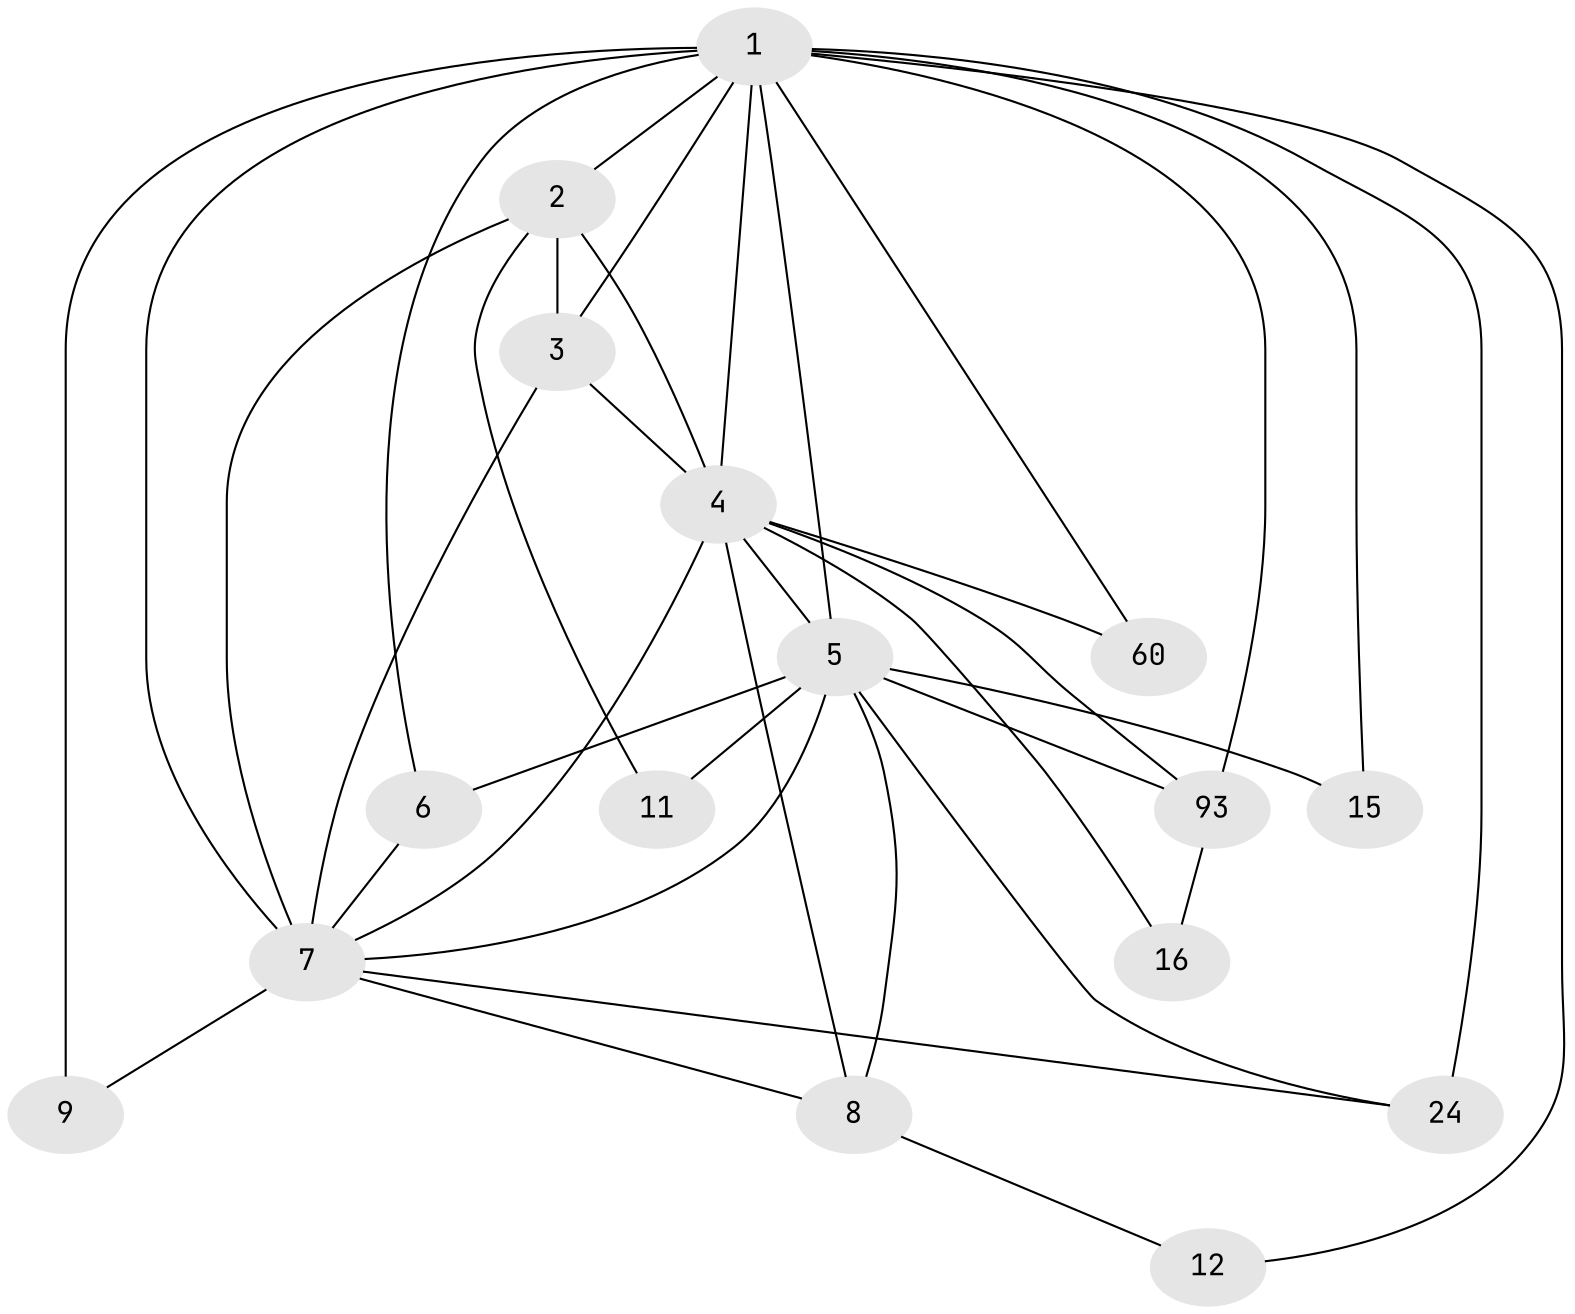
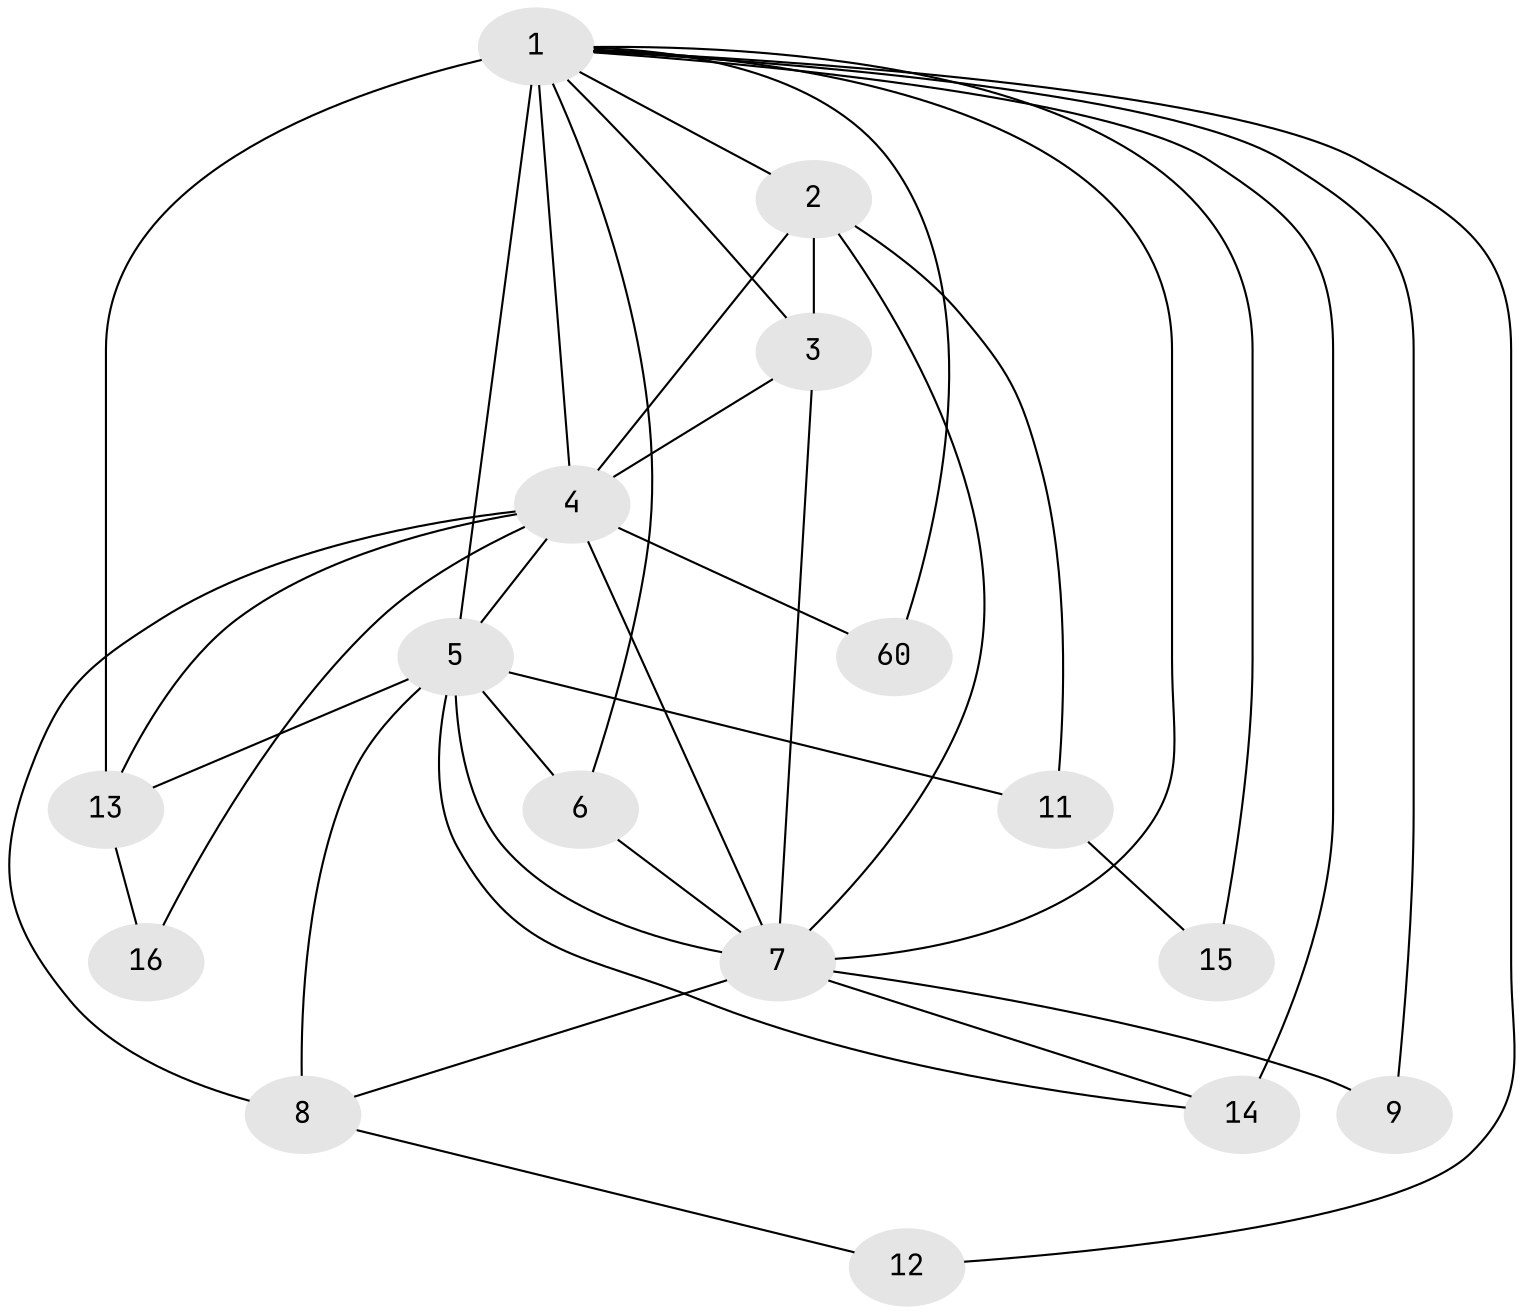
(1130, 723) -> (1136, 886)
(1212, 810) -> (106, 810)
(1445, 1115) -> (1242, 1115)
